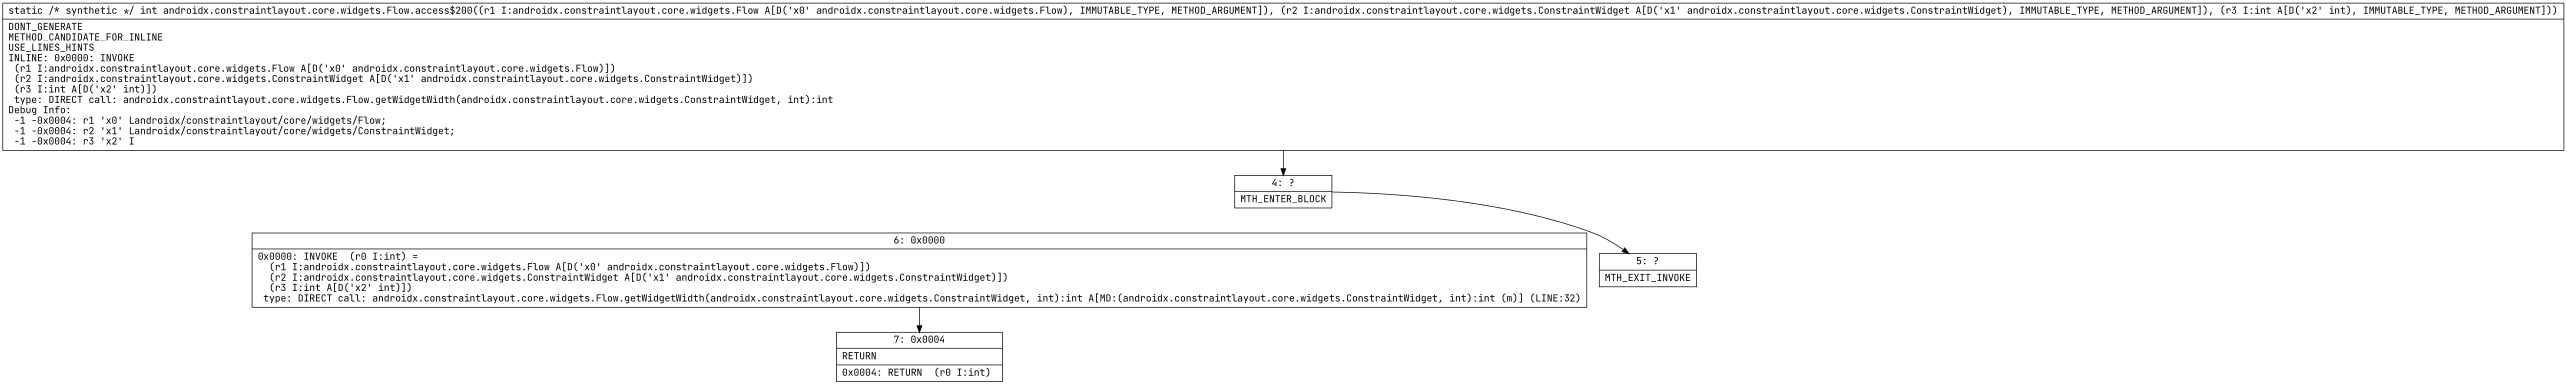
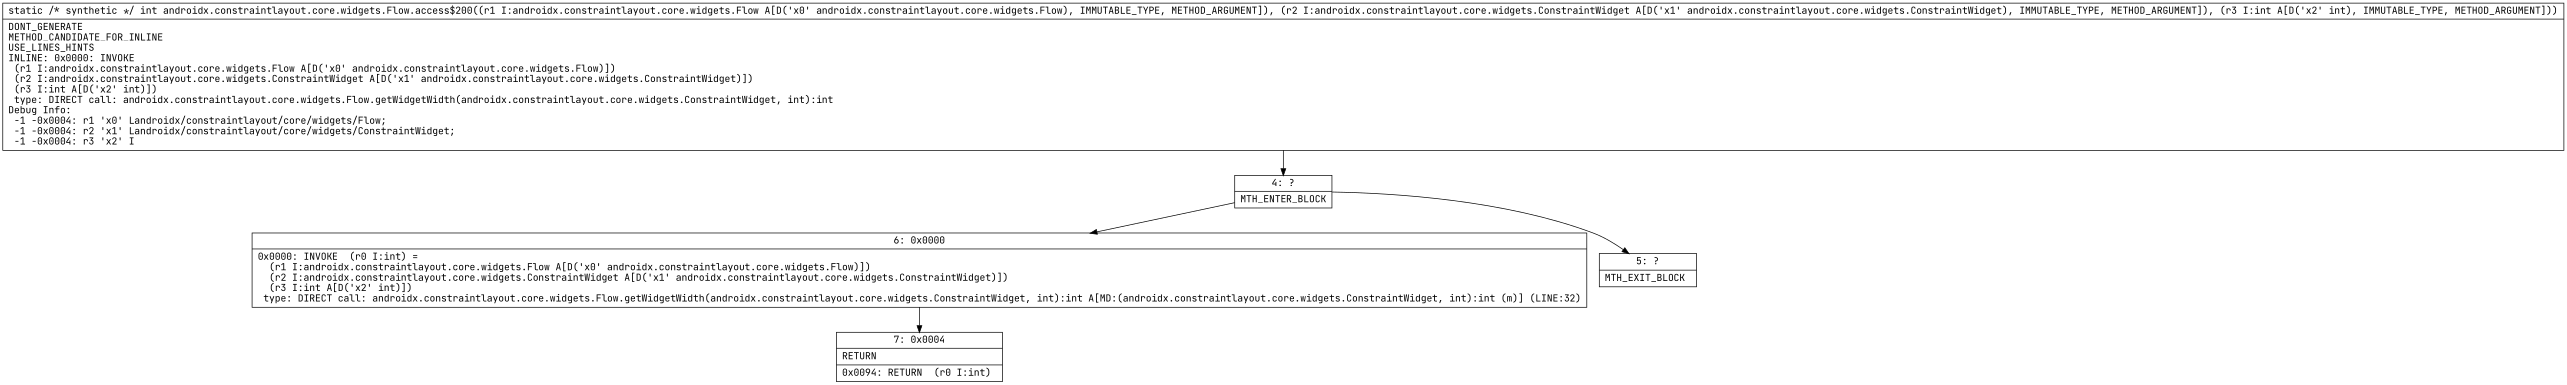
none -> (1166, 217)
(1648, 278) -> (1645, 278)
(919, 373) -> (919, 373)
